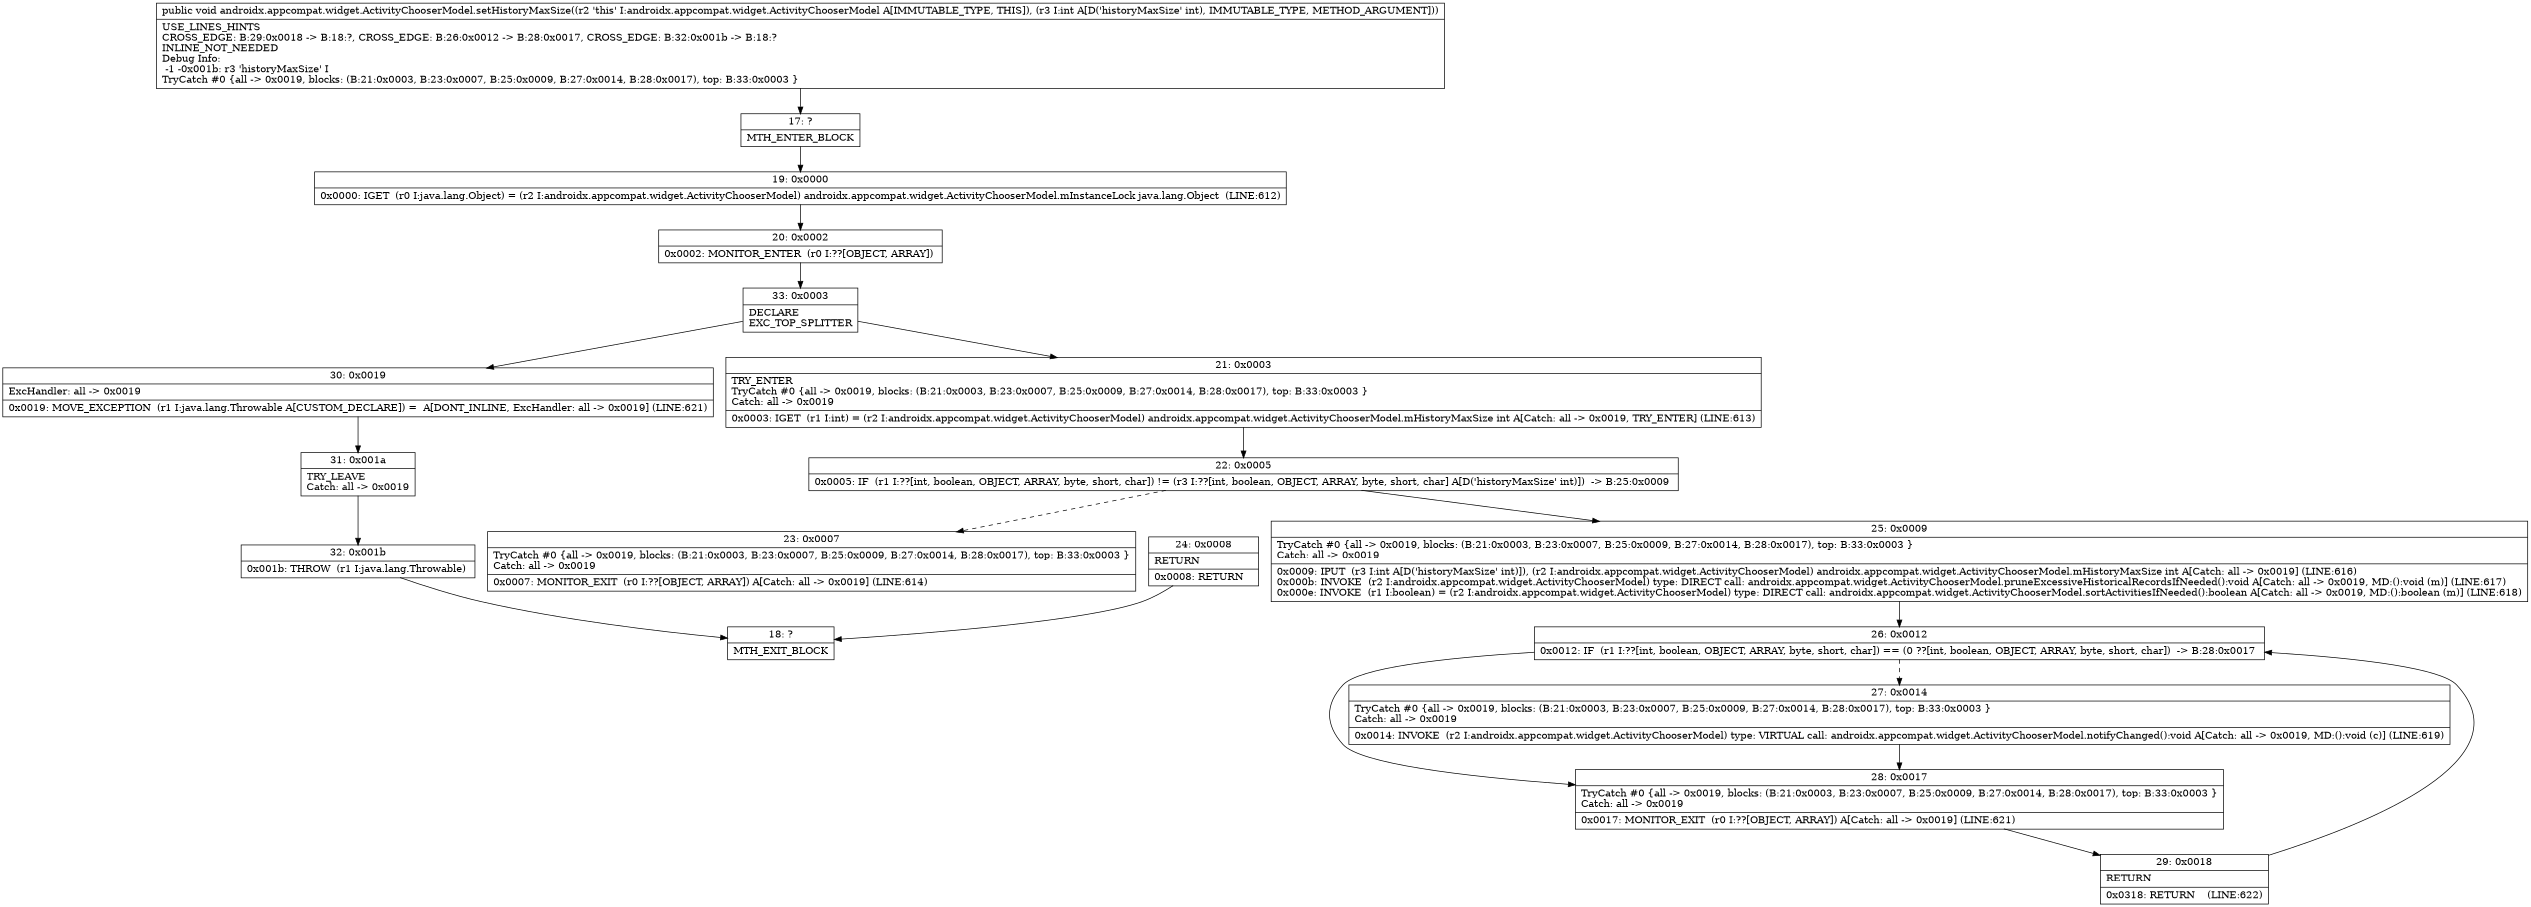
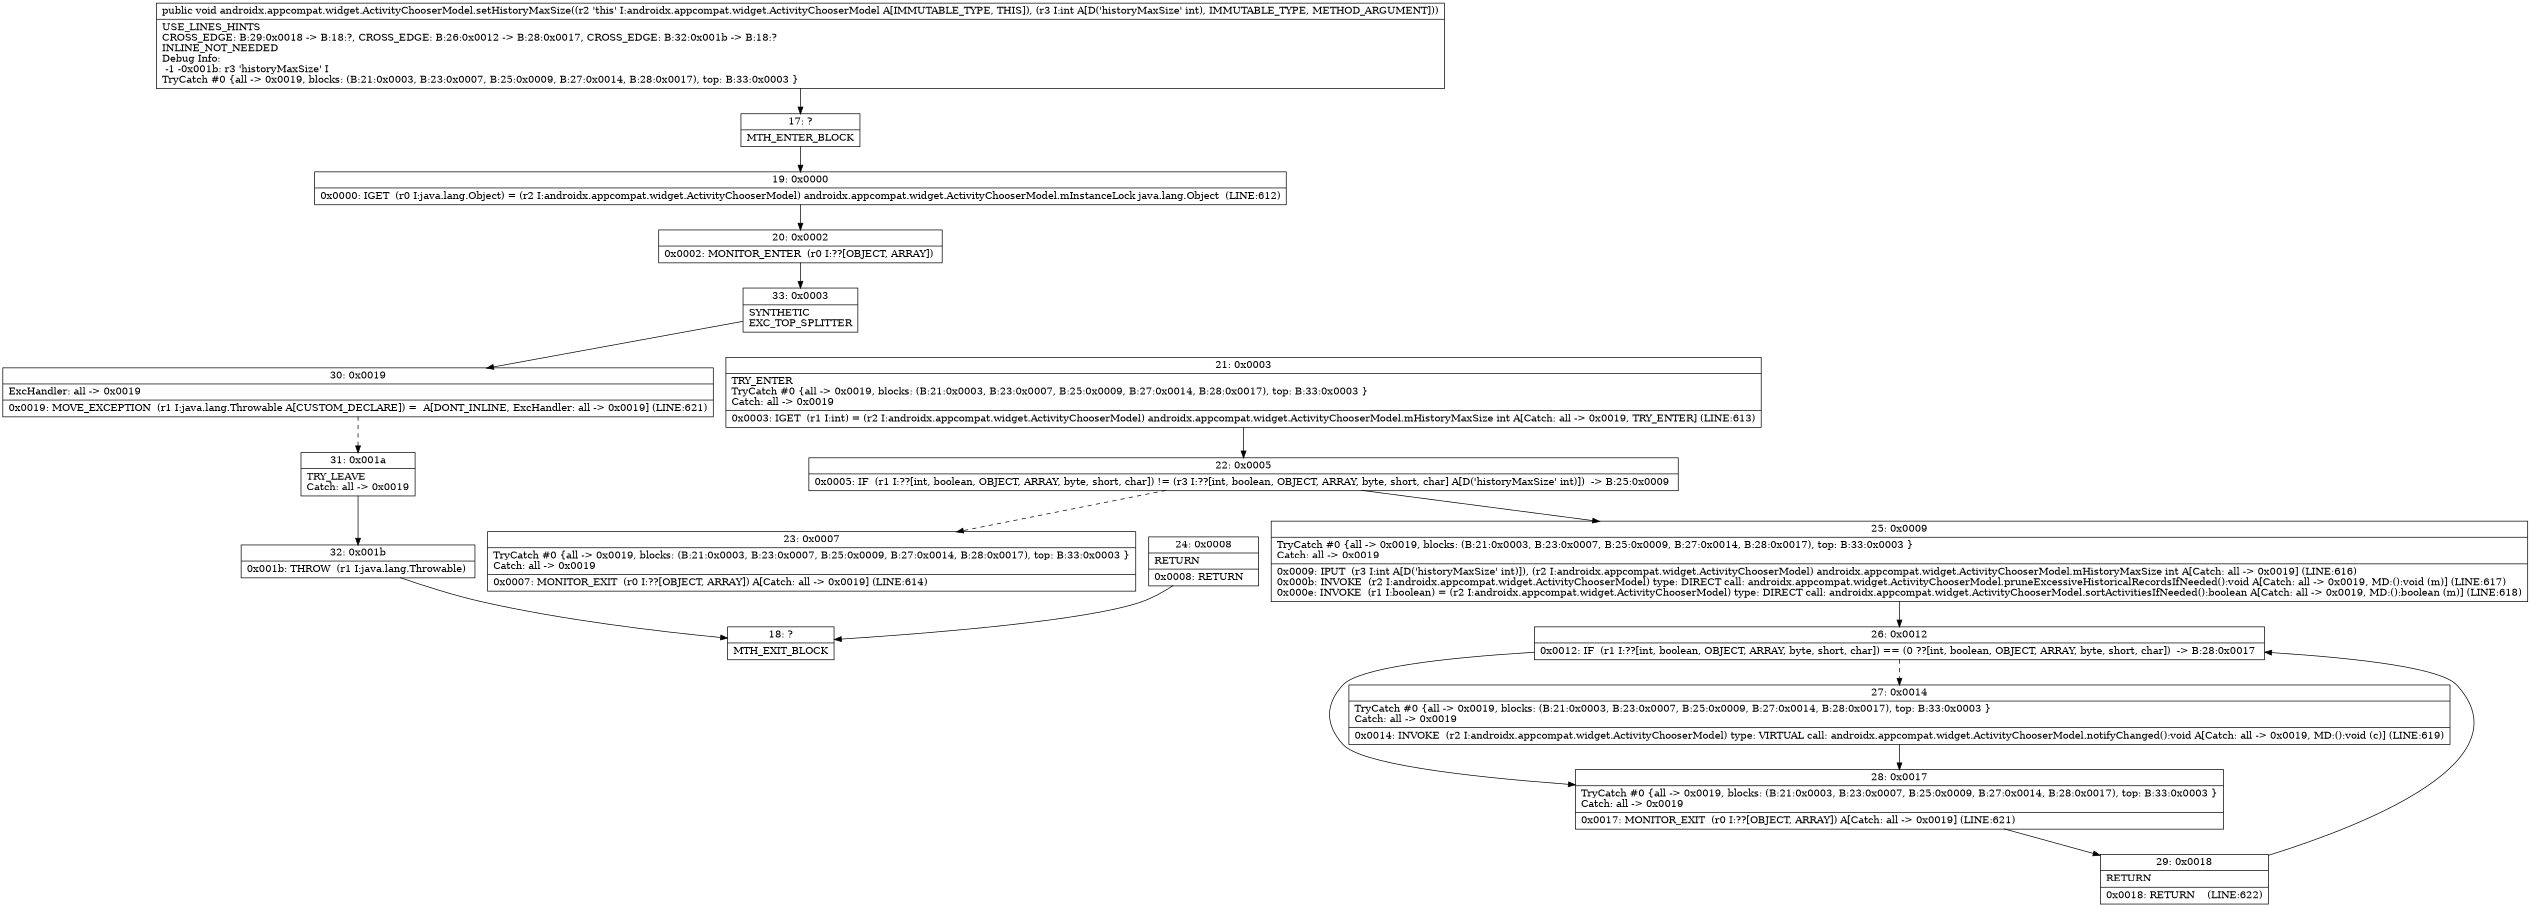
(774, 313) -> (779, 313)
(954, 339) -> none
(358, 431) -> (358, 431)
(2184, 895) -> (2184, 895)
